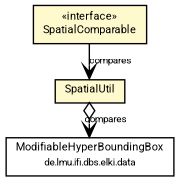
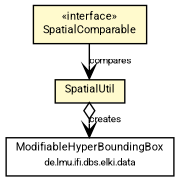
(106, 120) -> (106, 120)
